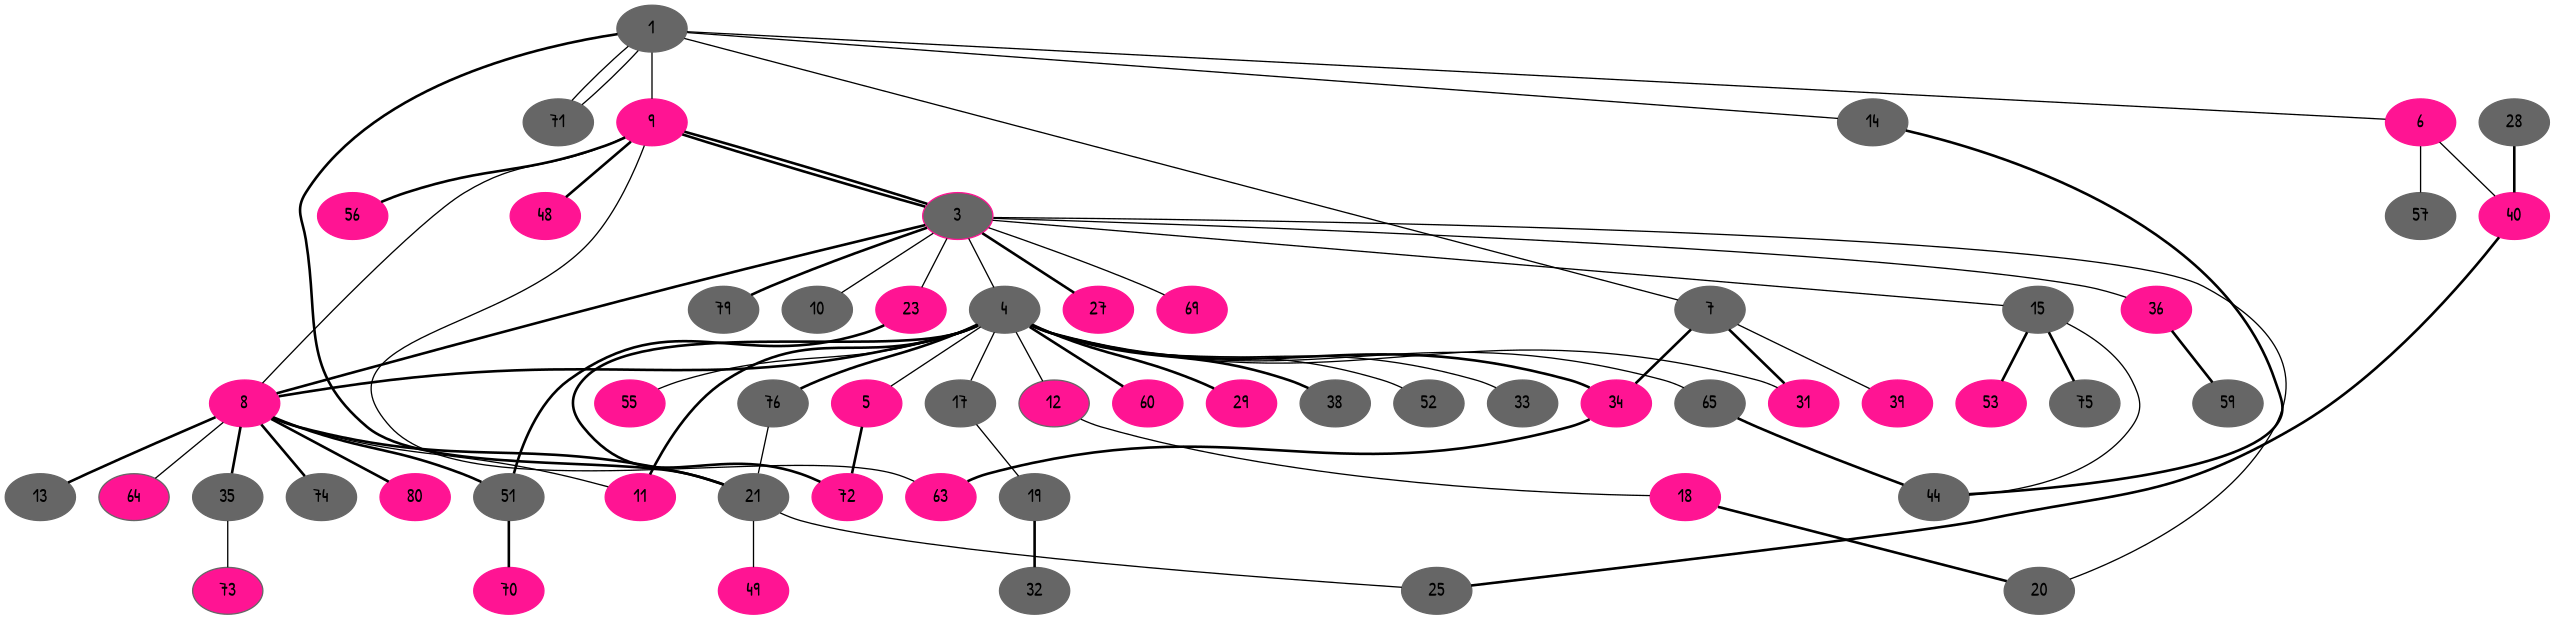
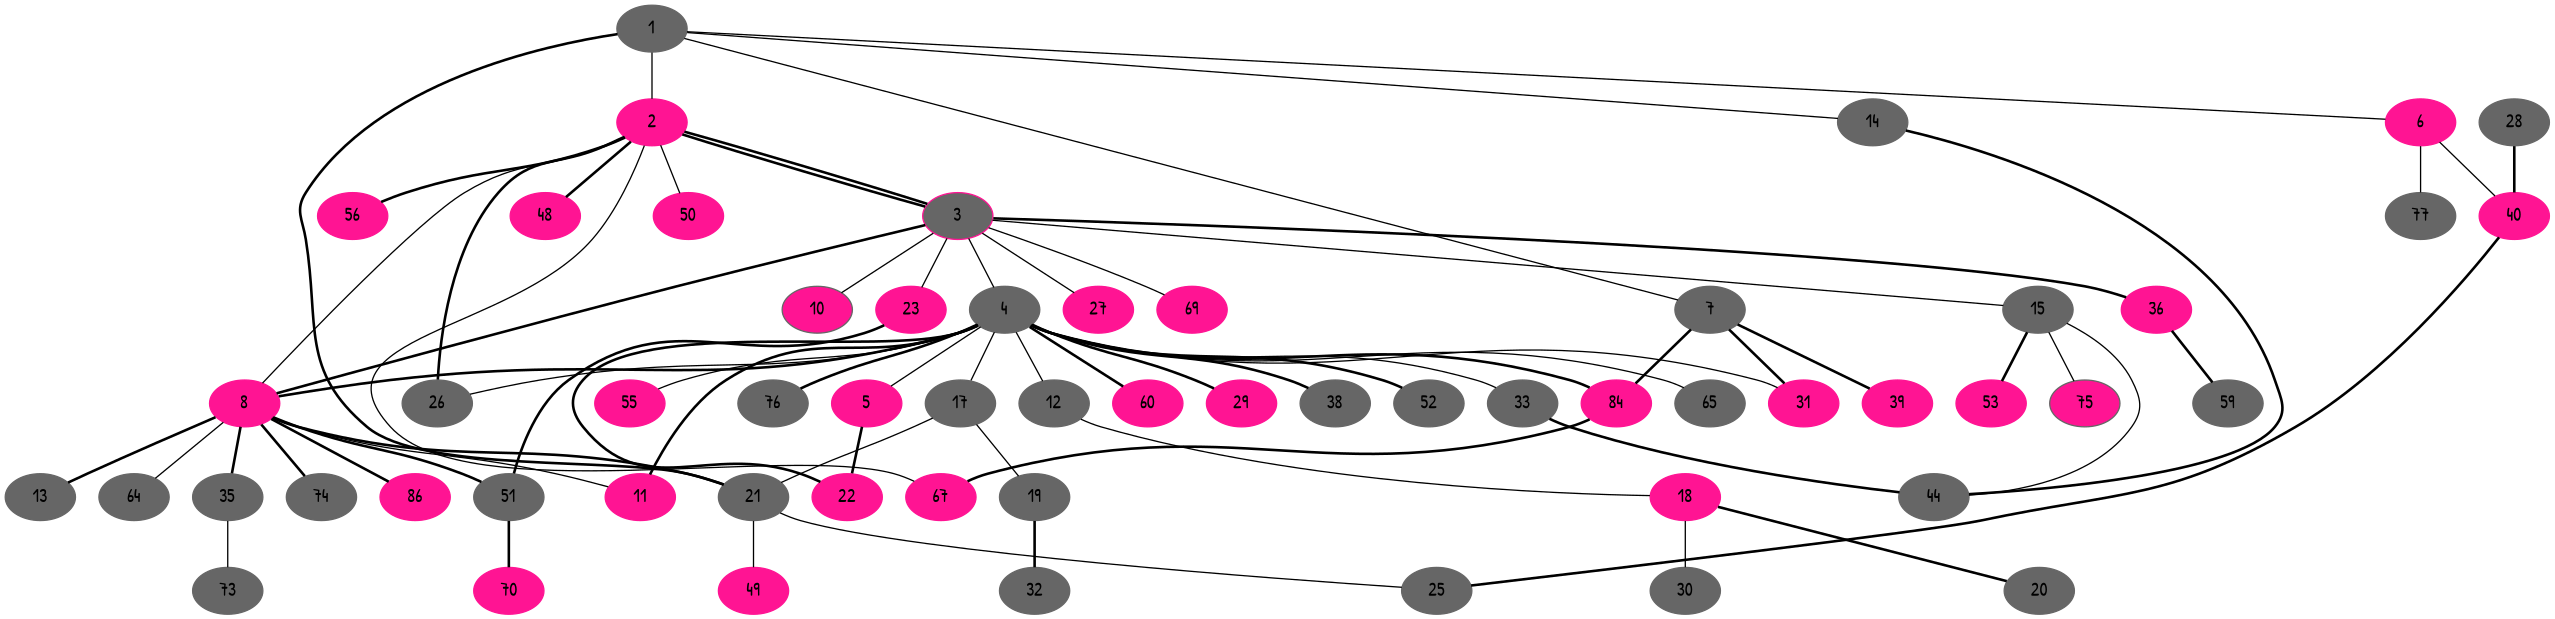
(558, 122) -> none
(652, 122) -> (652, 122)
none -> (688, 216)
(2421, 216) -> (2421, 216)
(1820, 239) -> none
(1561, 242) -> (1561, 242)
(1028, 263) -> (1028, 263)
(724, 310) -> none
(817, 310) -> (817, 310)
(1217, 357) -> (1217, 357)
(1804, 357) -> (1804, 357)
(2061, 357) -> (2061, 357)
none -> (437, 403)
(1054, 403) -> (1054, 403)
(1616, 403) -> (1616, 403)
(2085, 403) -> (2085, 403)
(763, 450) -> (868, 446)
(1820, 453) -> (1722, 465)
(134, 497) -> (134, 497)
(415, 497) -> (415, 497)
(847, 497) -> (847, 497)
(941, 497) -> (941, 497)
(228, 591) -> (228, 591)
none -> (1685, 591)
